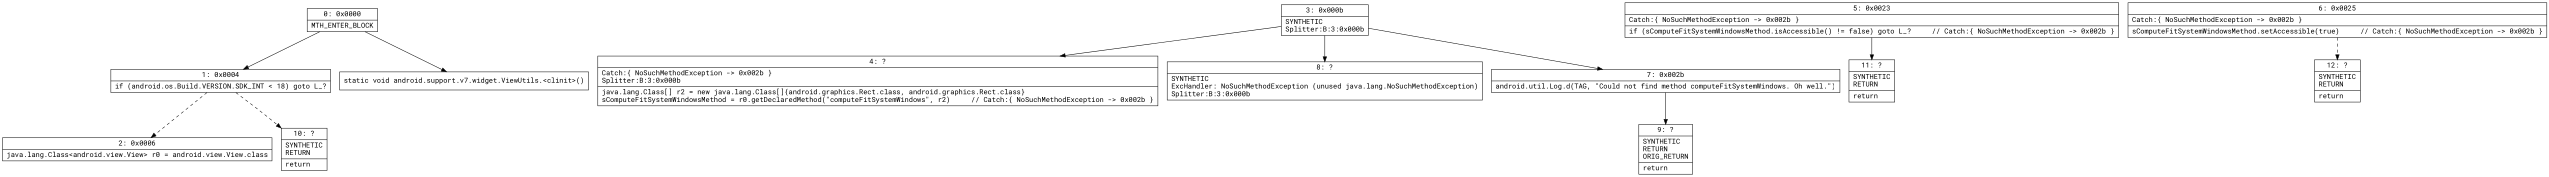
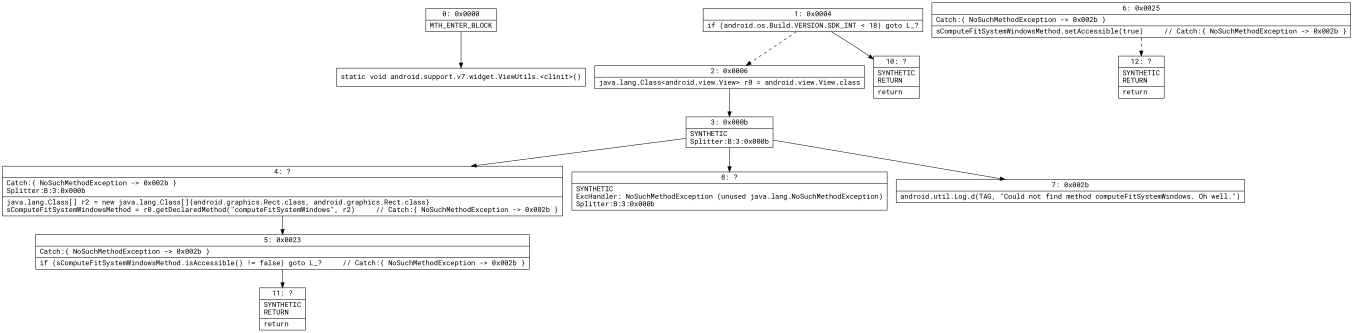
(284, 49) -> none
none -> (730, 100)
(257, 108) -> (851, 44)
(1666, 149) -> none
none -> (283, 223)
